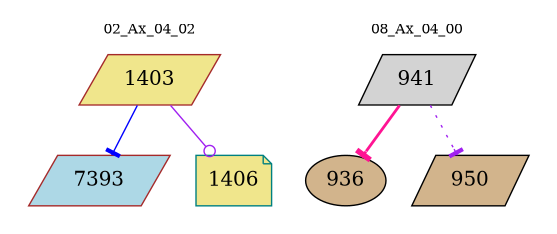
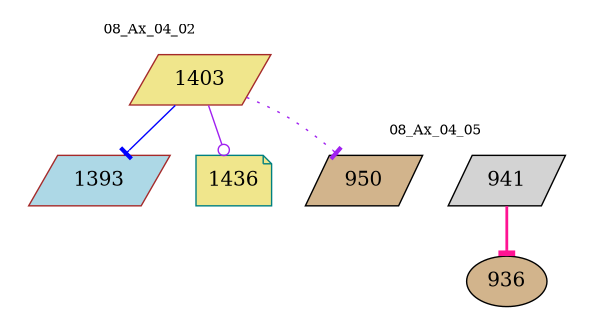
(150, 30) -> (150, 30)
(417, 30) -> (435, 131)
(442, 127) -> (303, 127)
(99, 181) -> (99, 181)
(234, 181) -> (234, 181)
